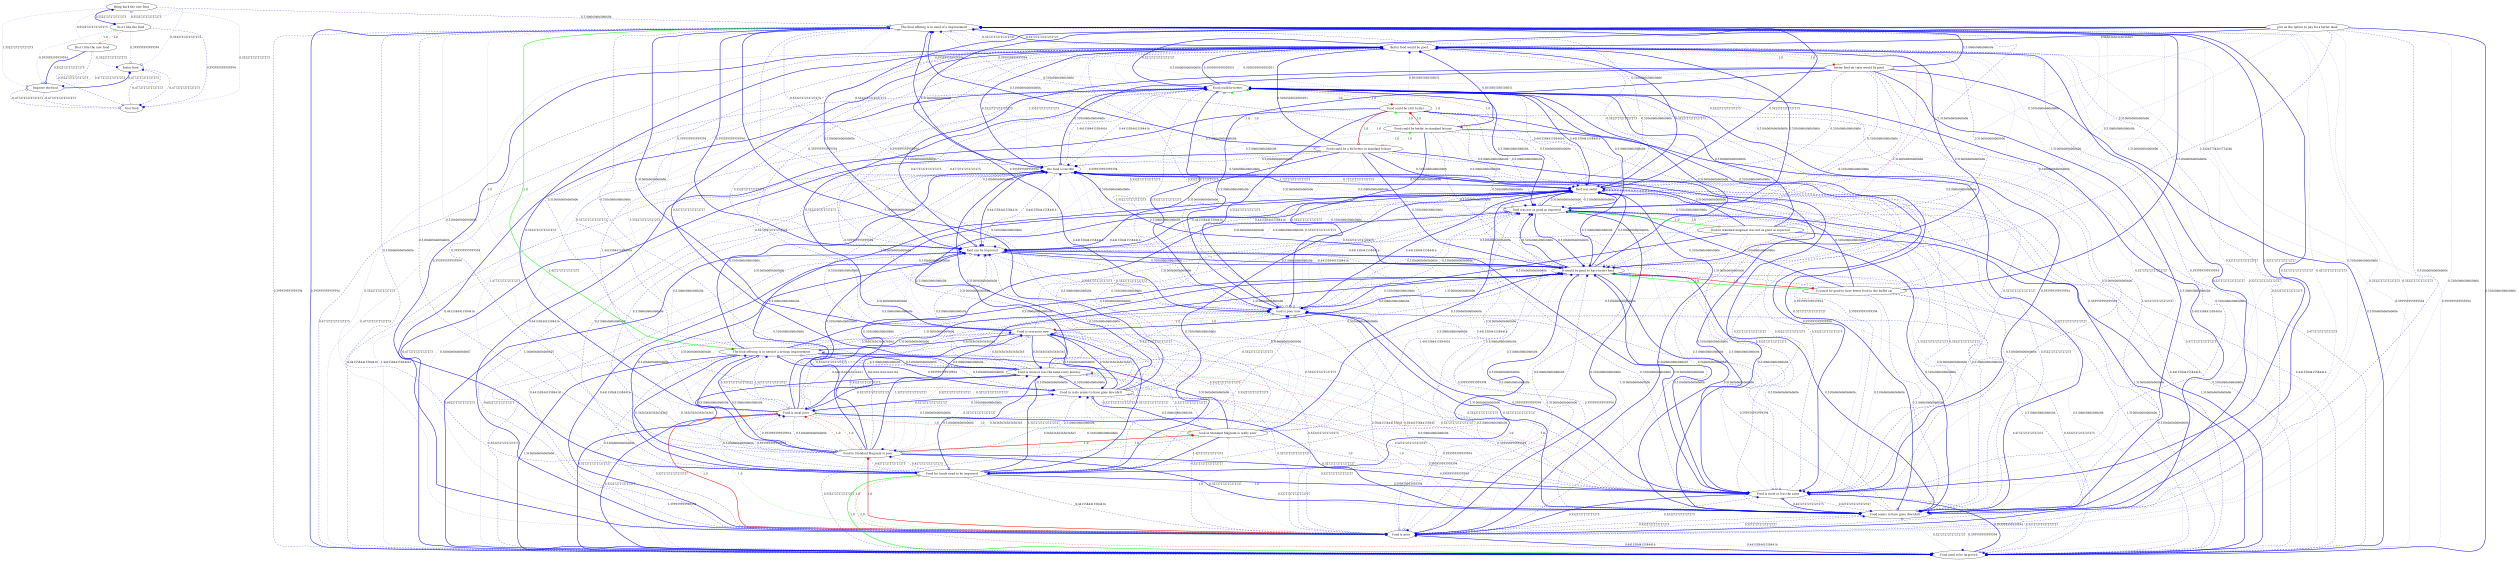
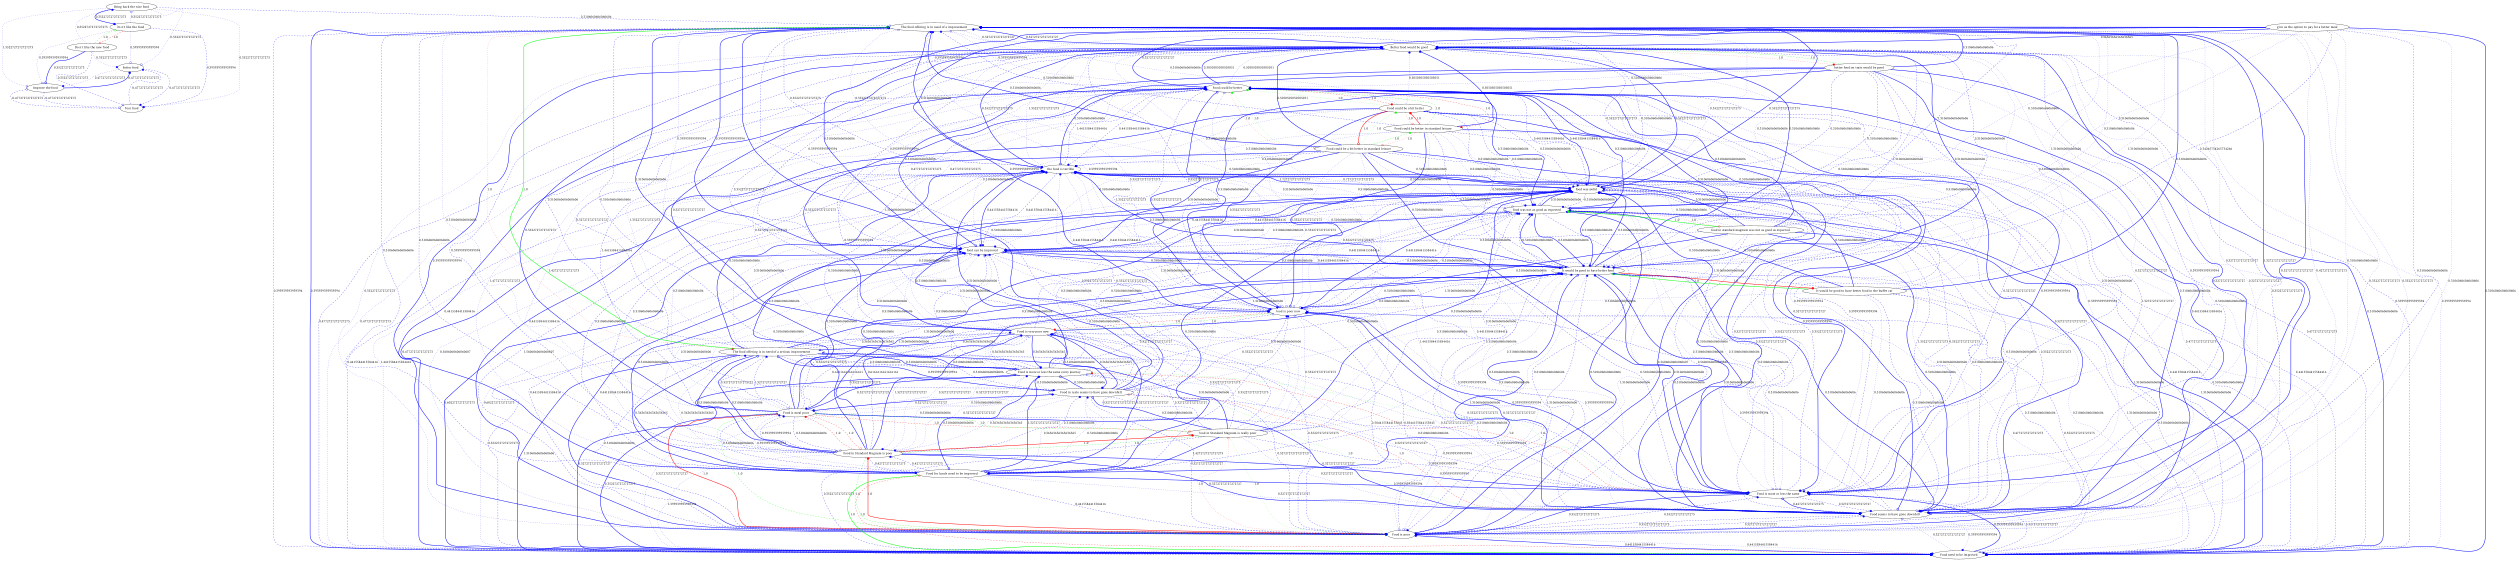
(1882, 54) -> (1882, 54)
(2236, 202) -> (2236, 202)
